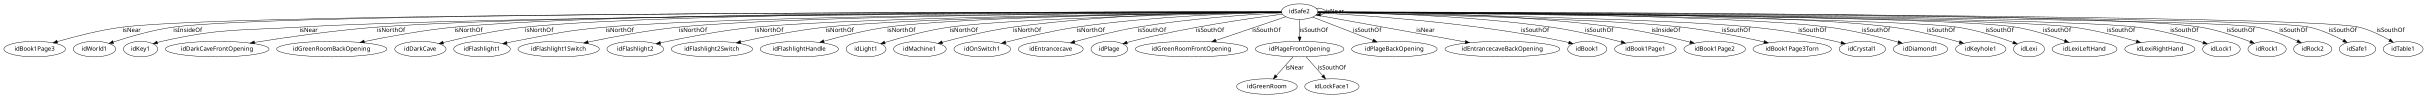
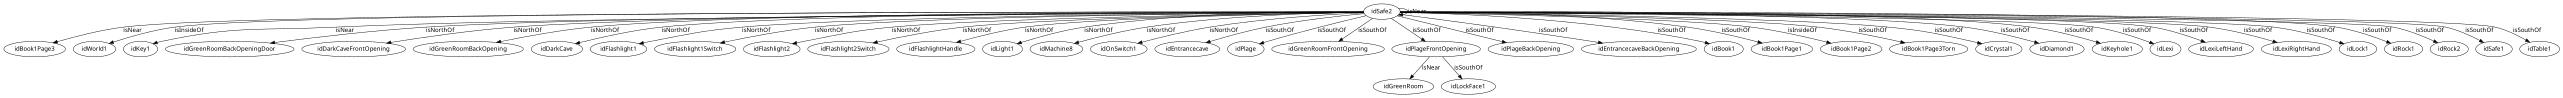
(1426, 30) -> (1553, 30)
none -> (230, 49)
(920, 49) -> (1056, 49)
